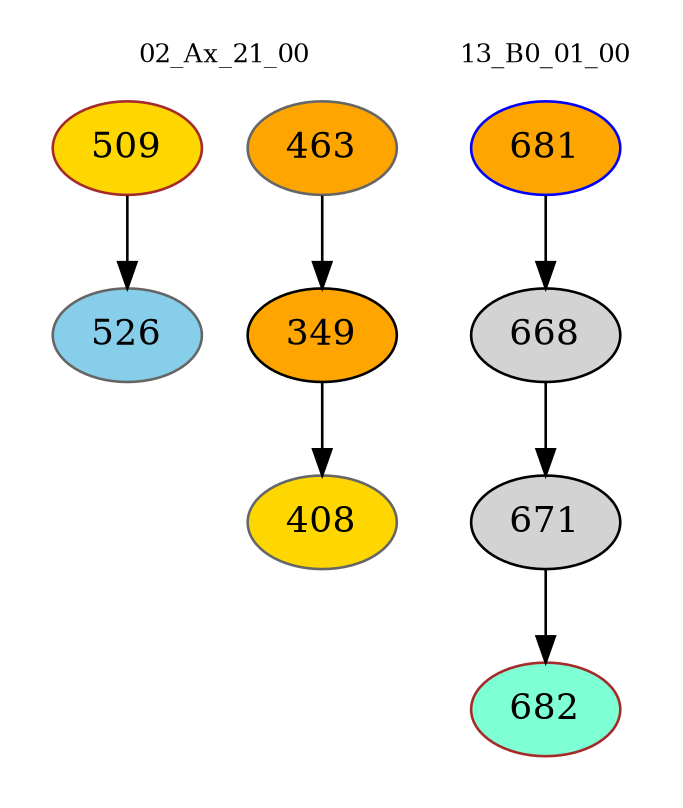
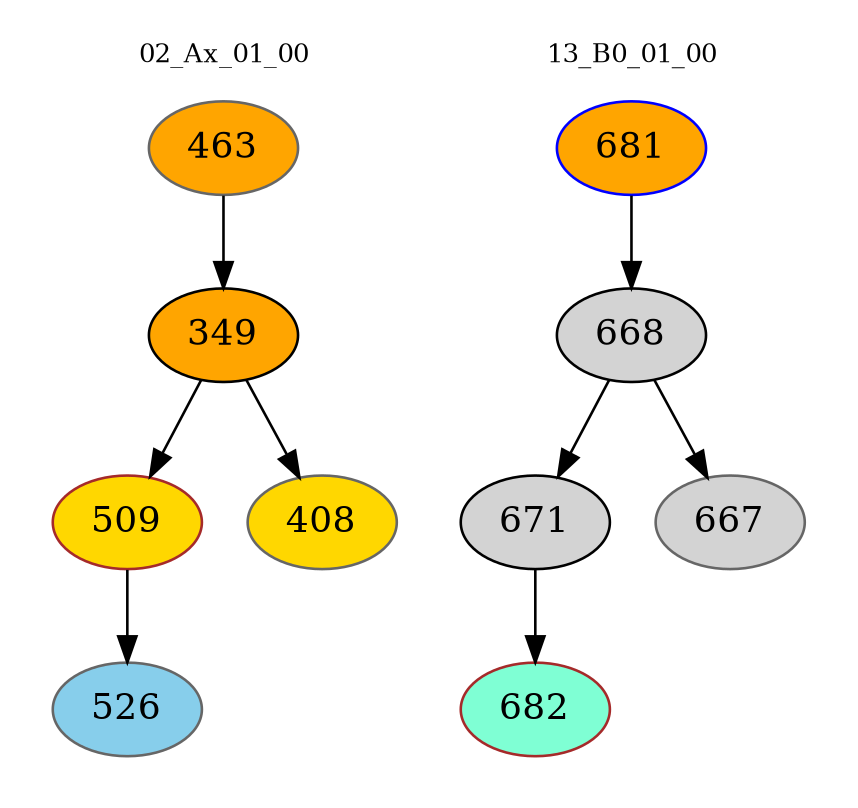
(225, 56) -> (225, 56)
none -> (182, 417)
none -> (730, 522)
